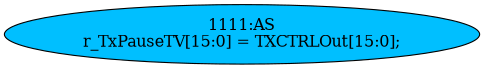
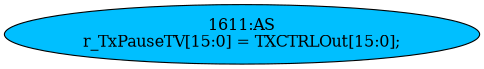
(242, 34) -> (242, 34)
